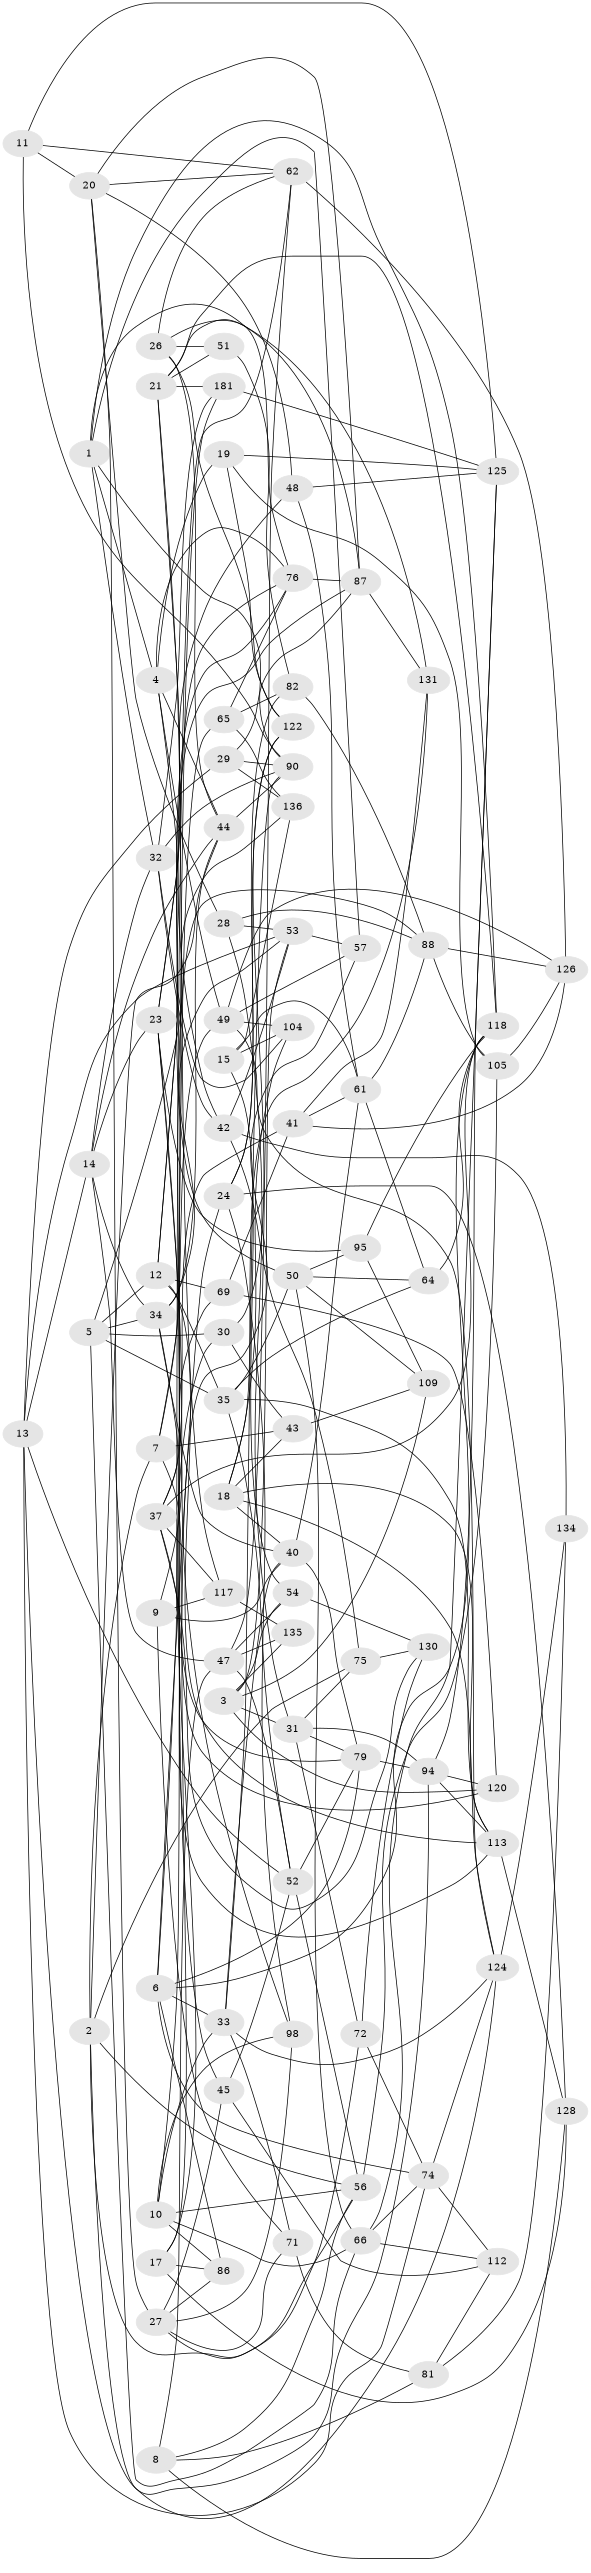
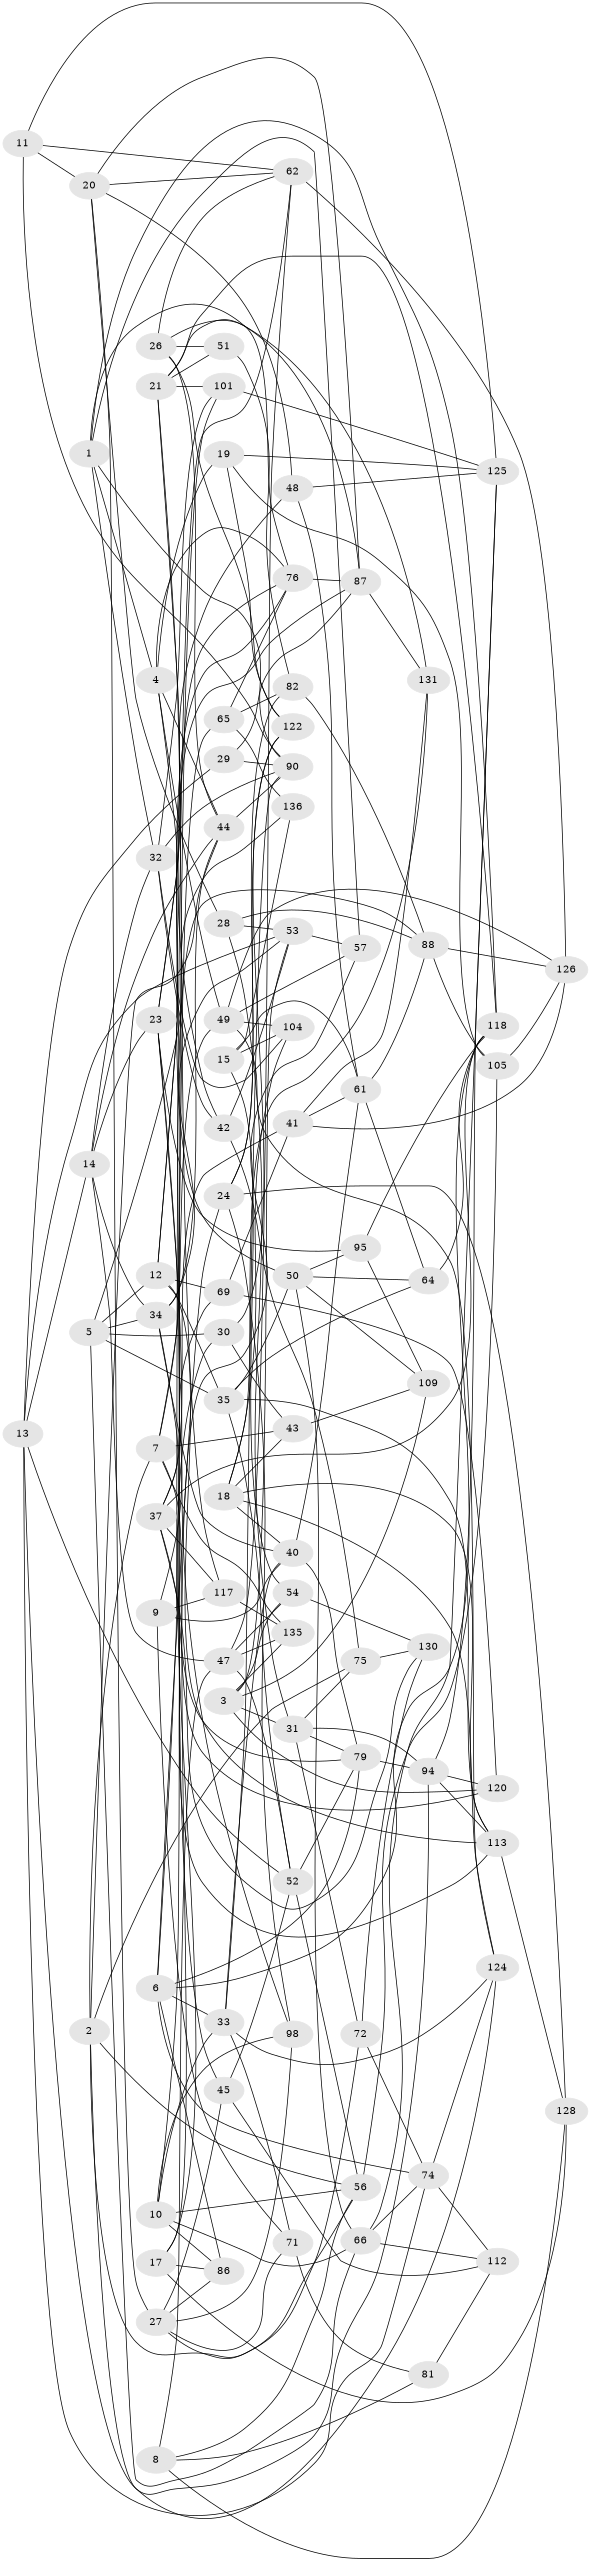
(224, 386) -> (224, 386)
(249, 777) -> none
(567, 1529) -> none
none -> (216, 1553)
